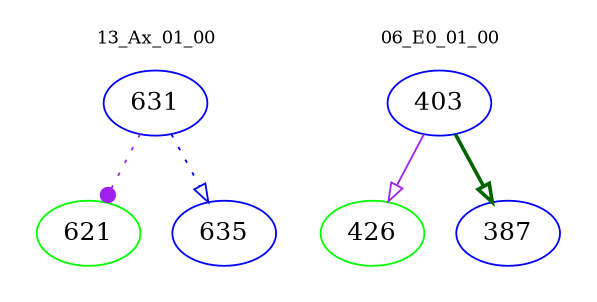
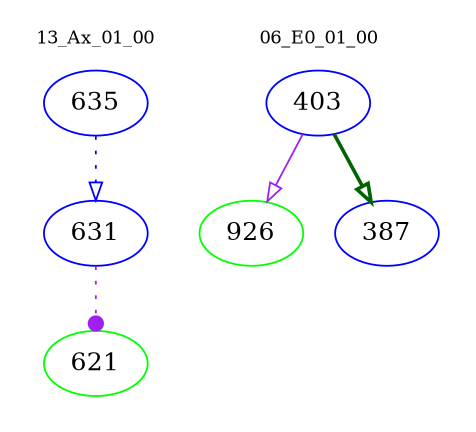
(185, 160) -> (96, 159)
(373, 233) -> (251, 233)
